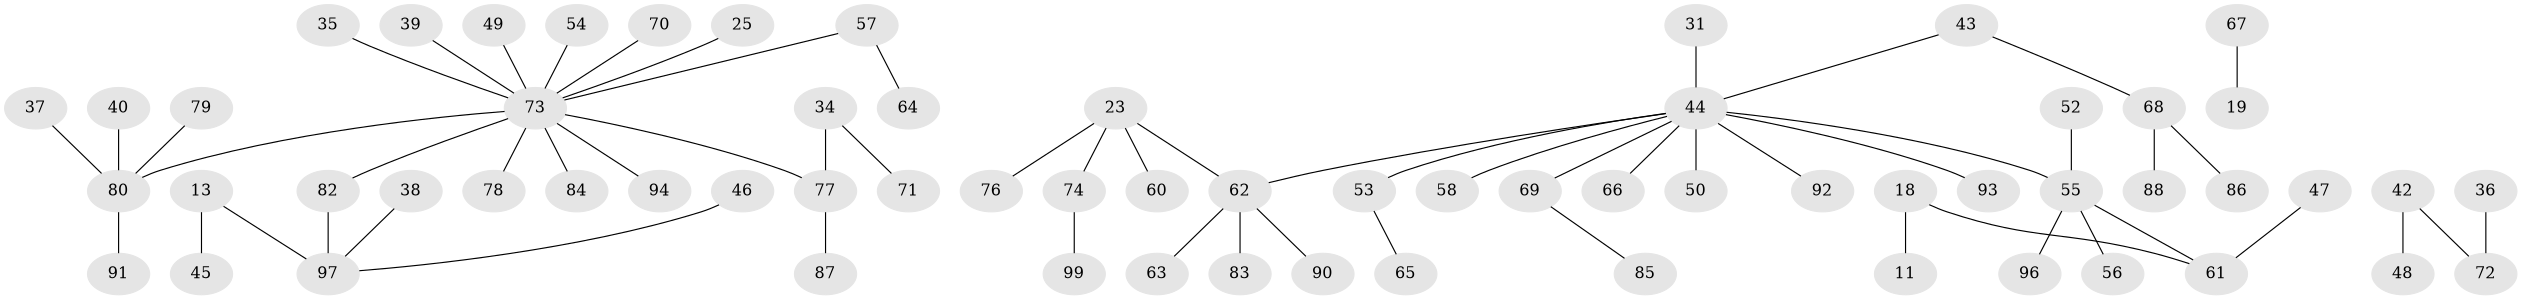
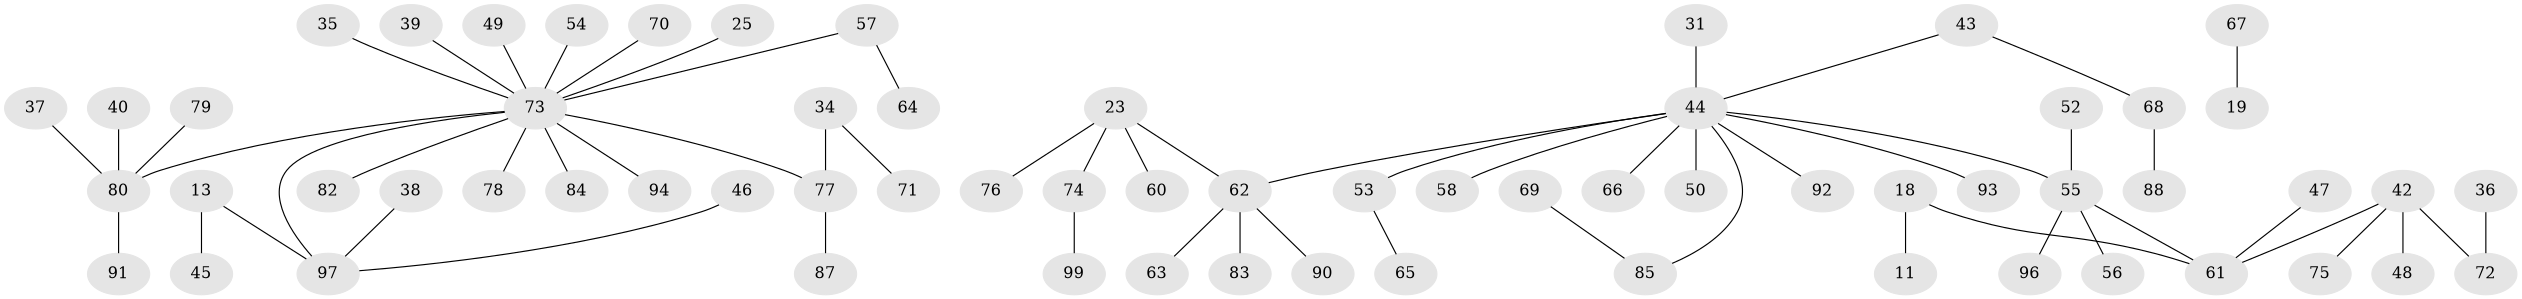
(1613, 150) -> (1739, 207)
(2237, 191) -> none
(328, 233) -> (345, 141)
none -> (2311, 234)
none -> (2320, 274)
